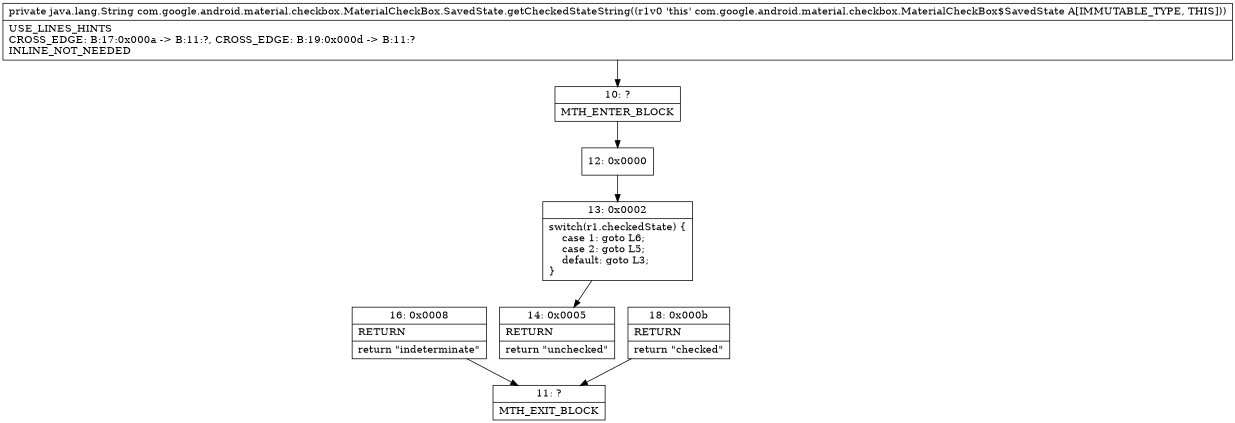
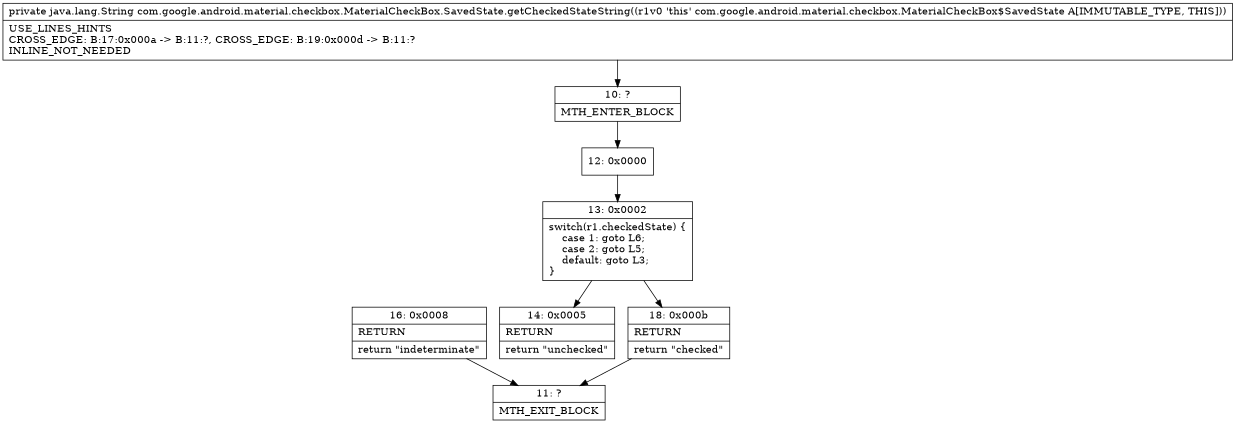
none -> (651, 291)
